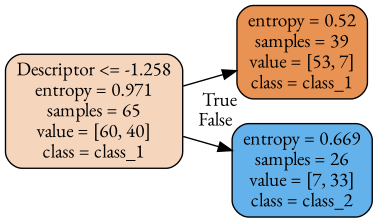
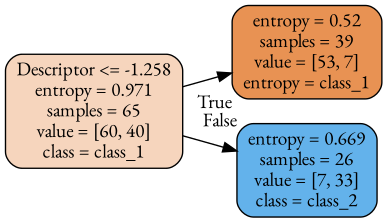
(302, 52) -> (307, 52)
